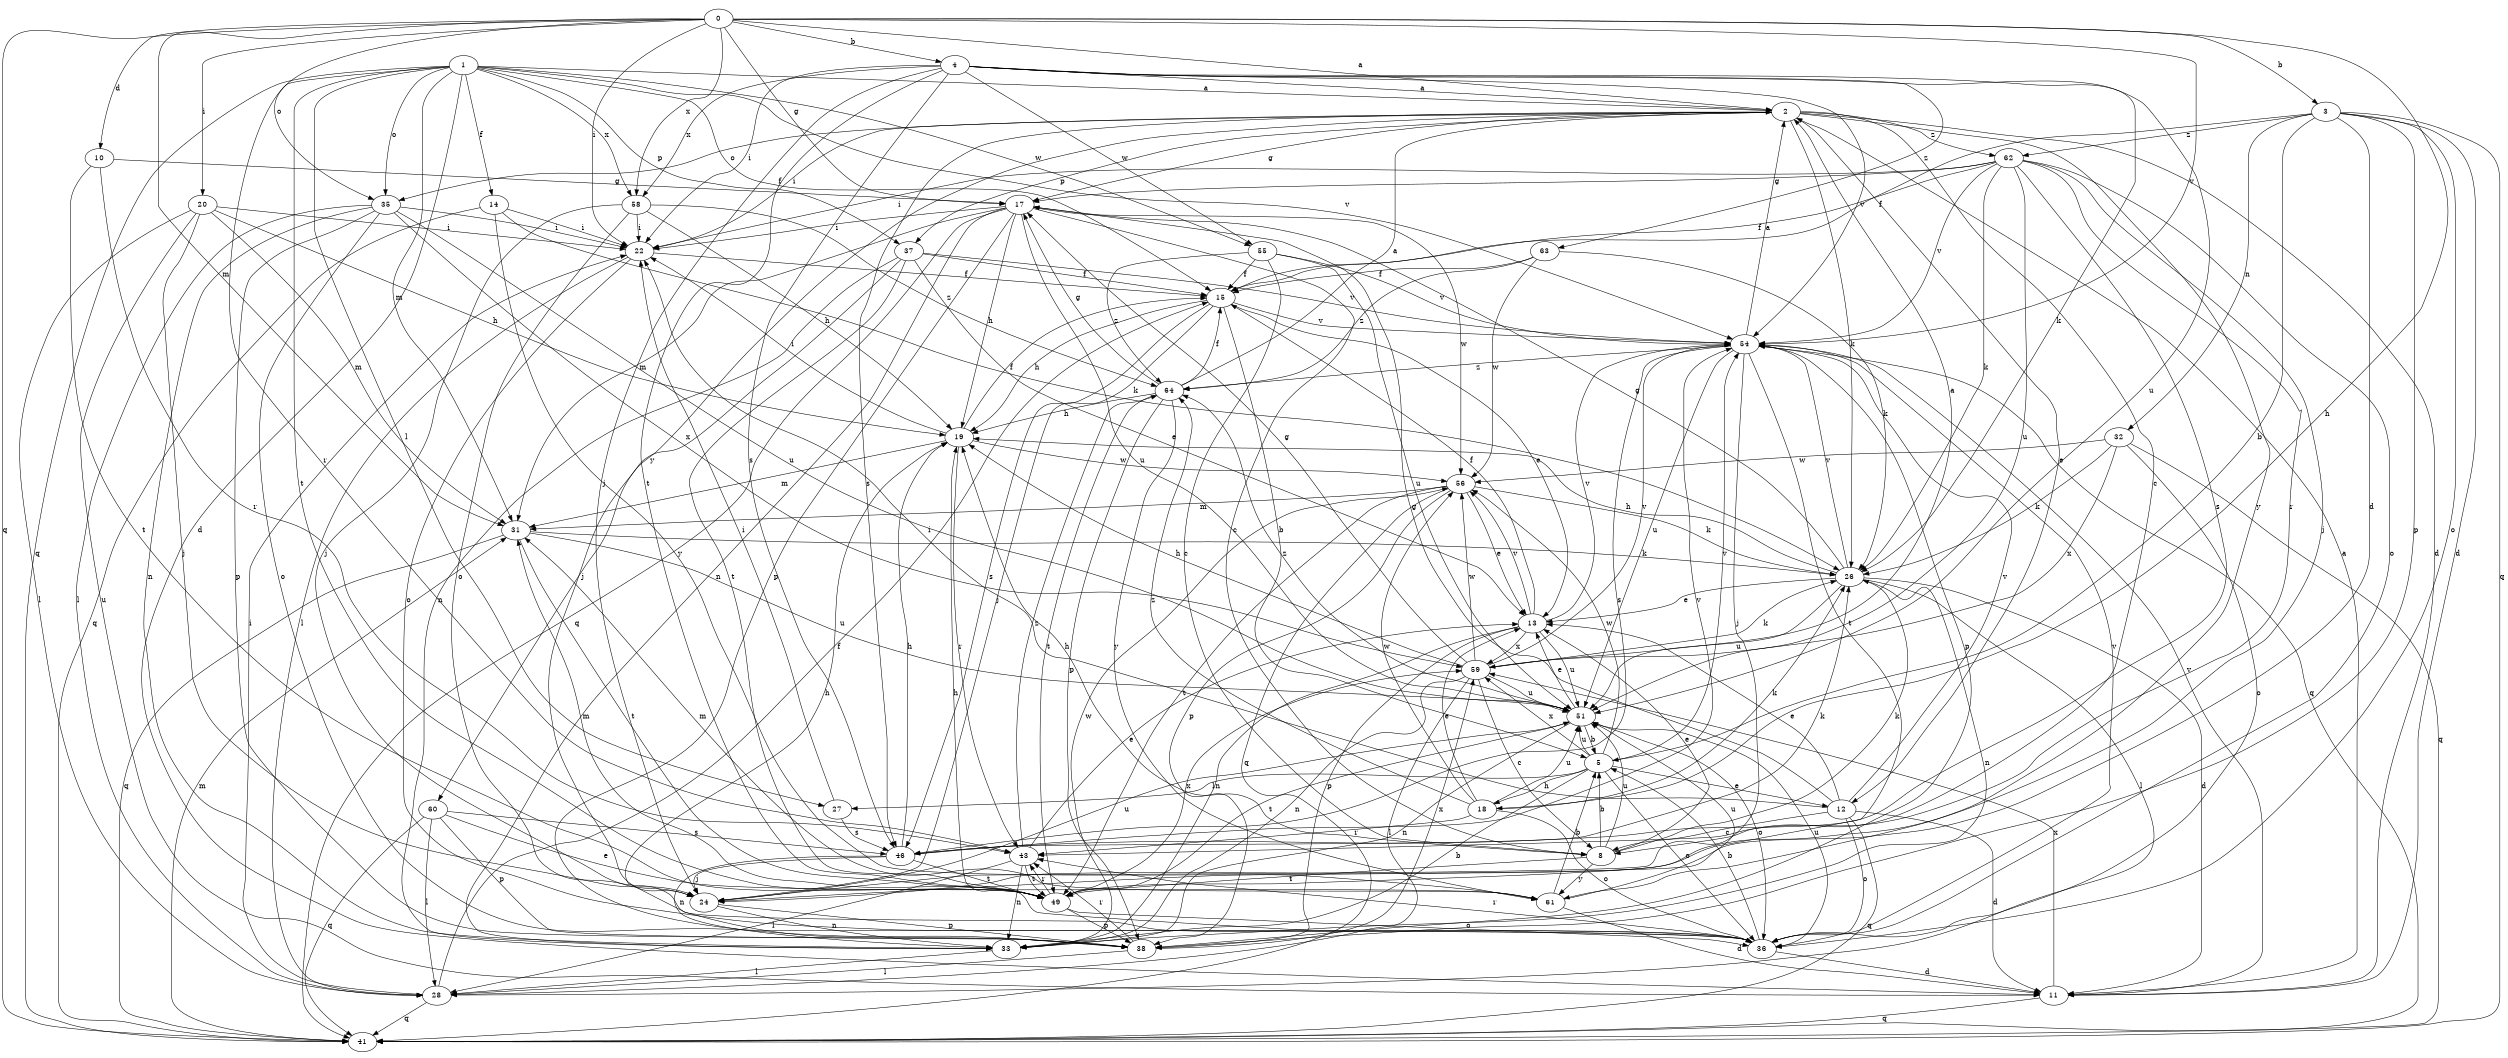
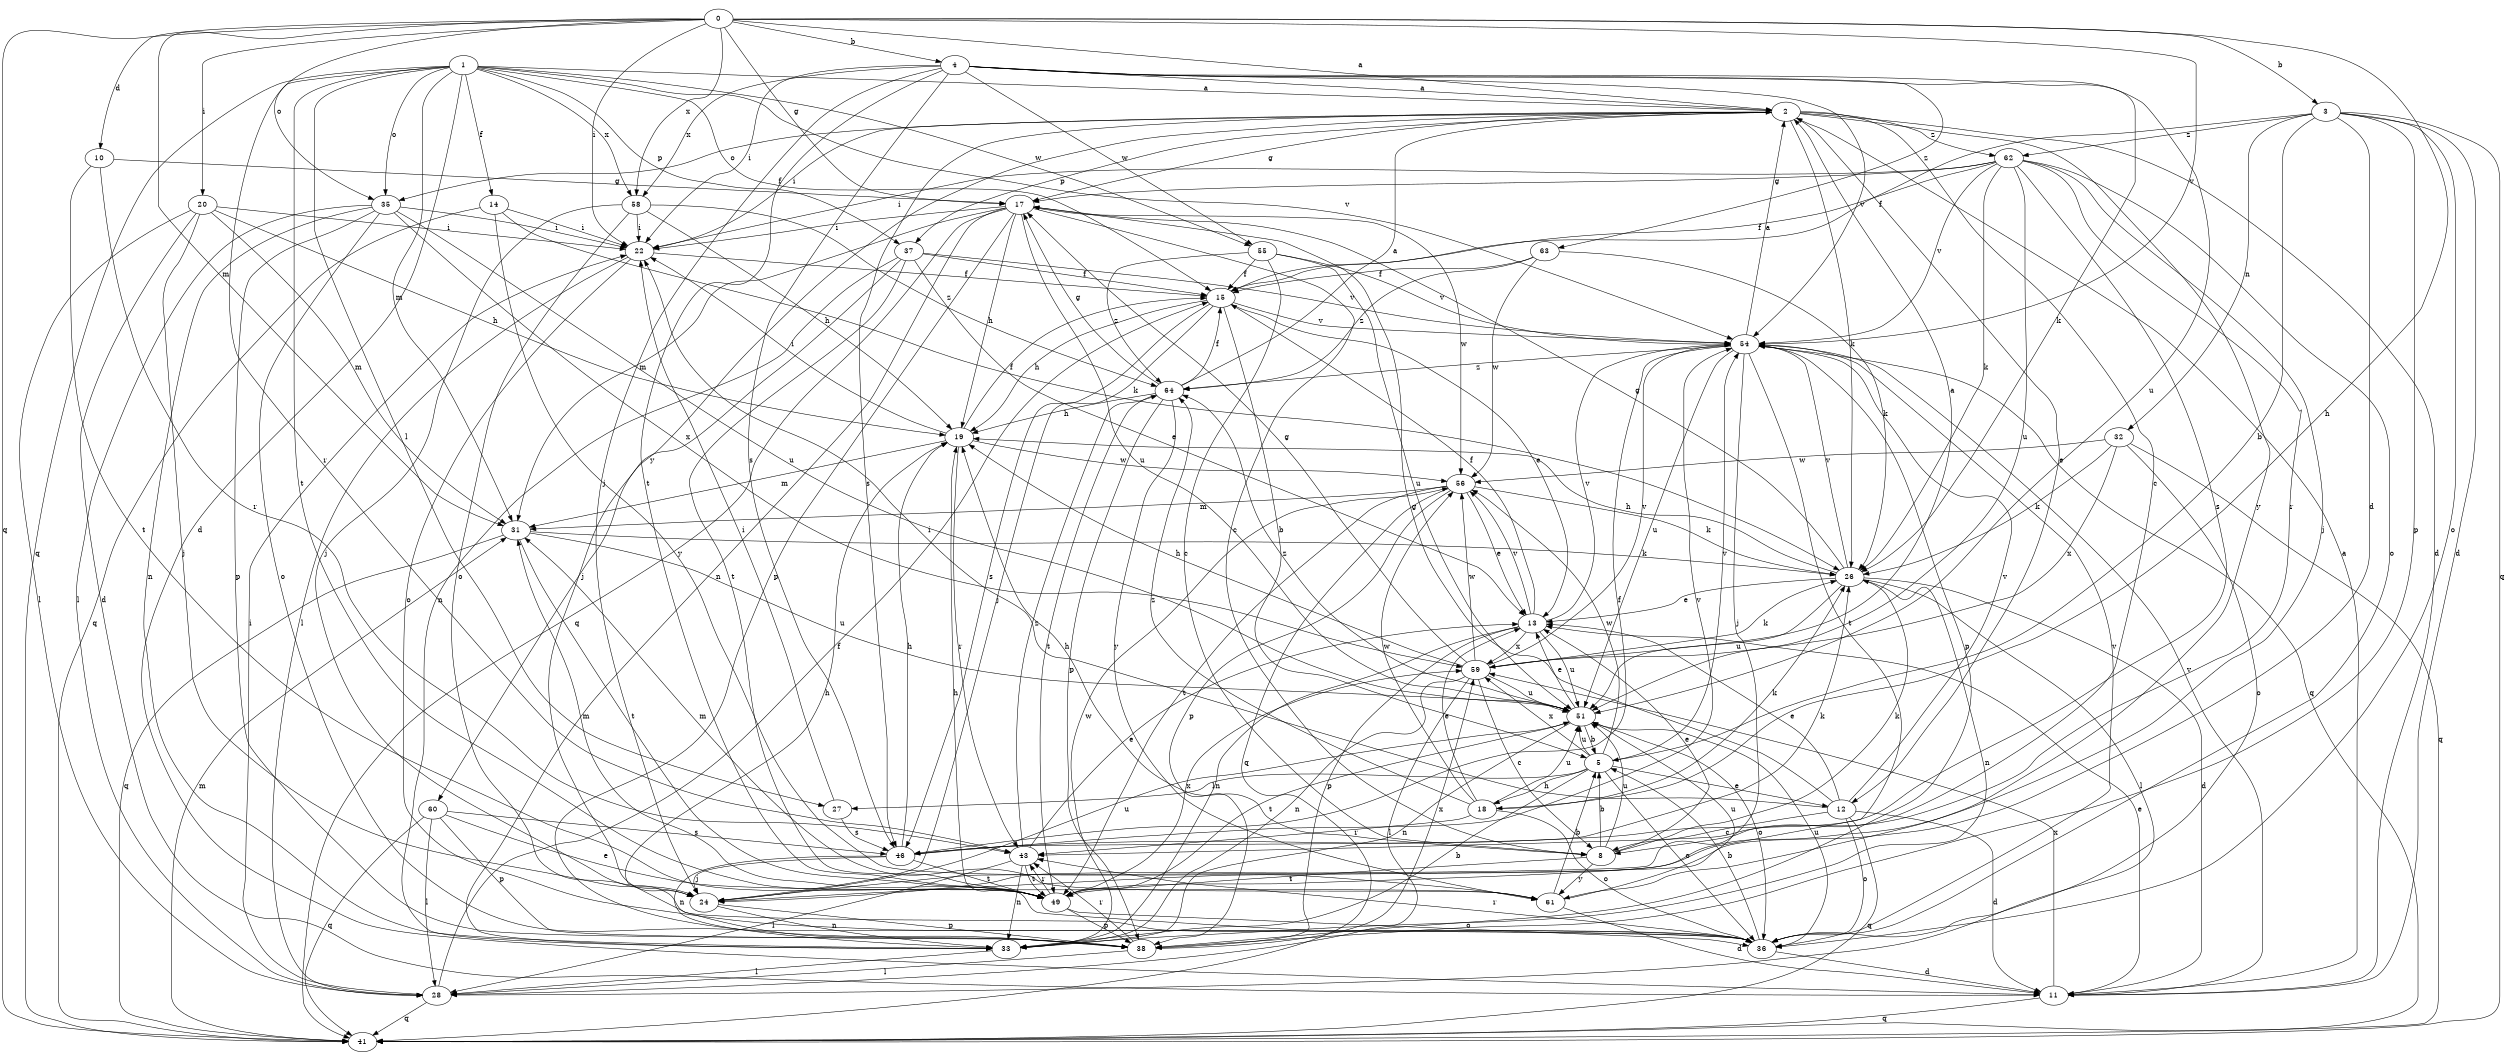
(104, 600) -> (104, 600)
(1620, 600) -> (1620, 600)
none -> (1977, 690)
